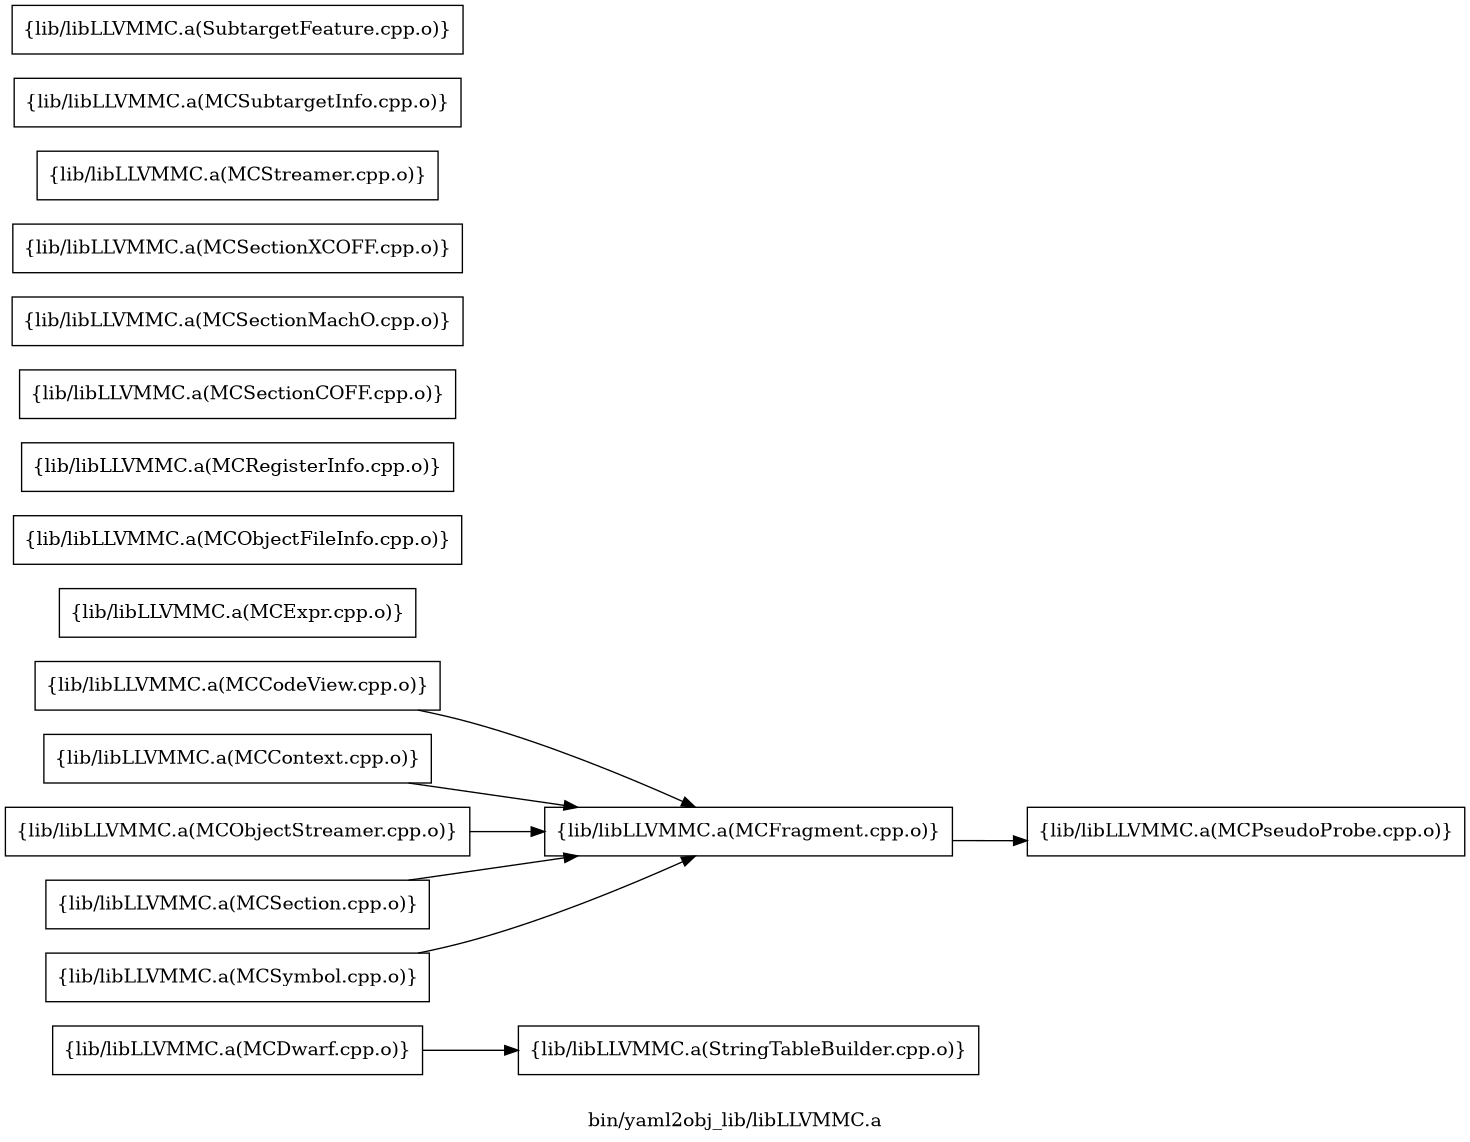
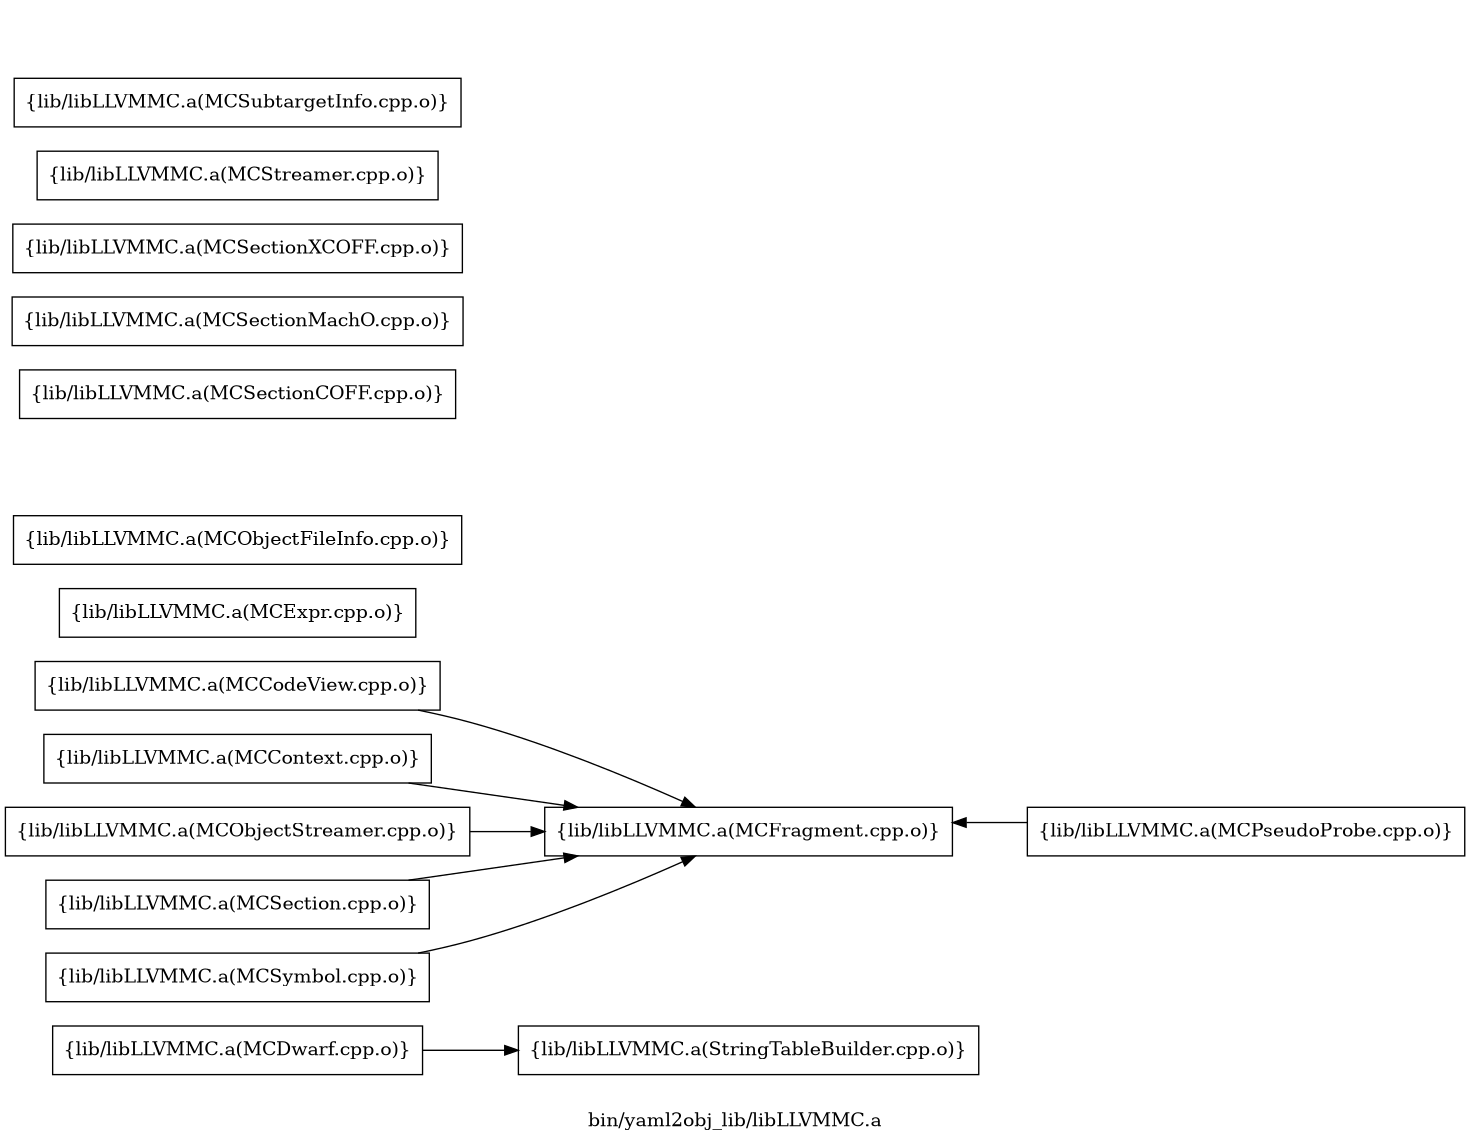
(238, 30) -> none
(238, 467) -> none
(983, 841) -> (997, 822)
